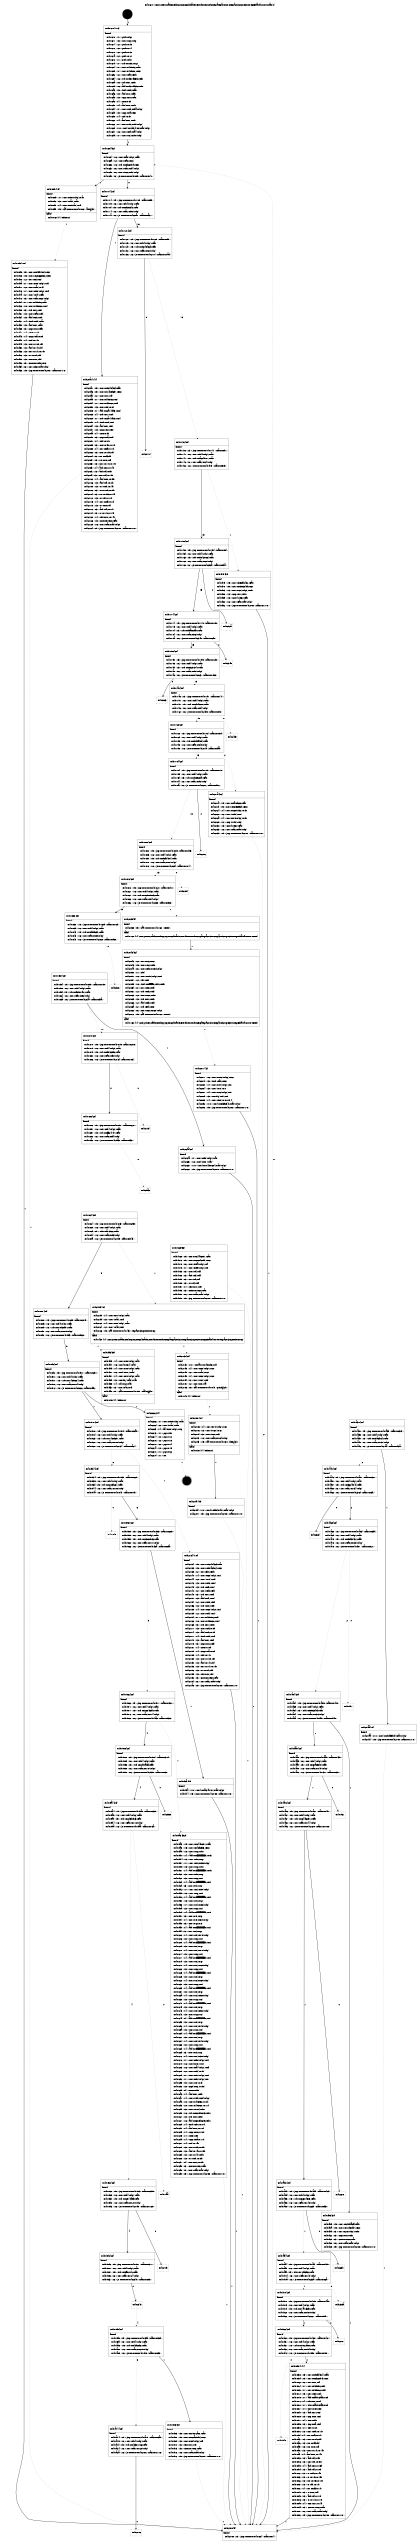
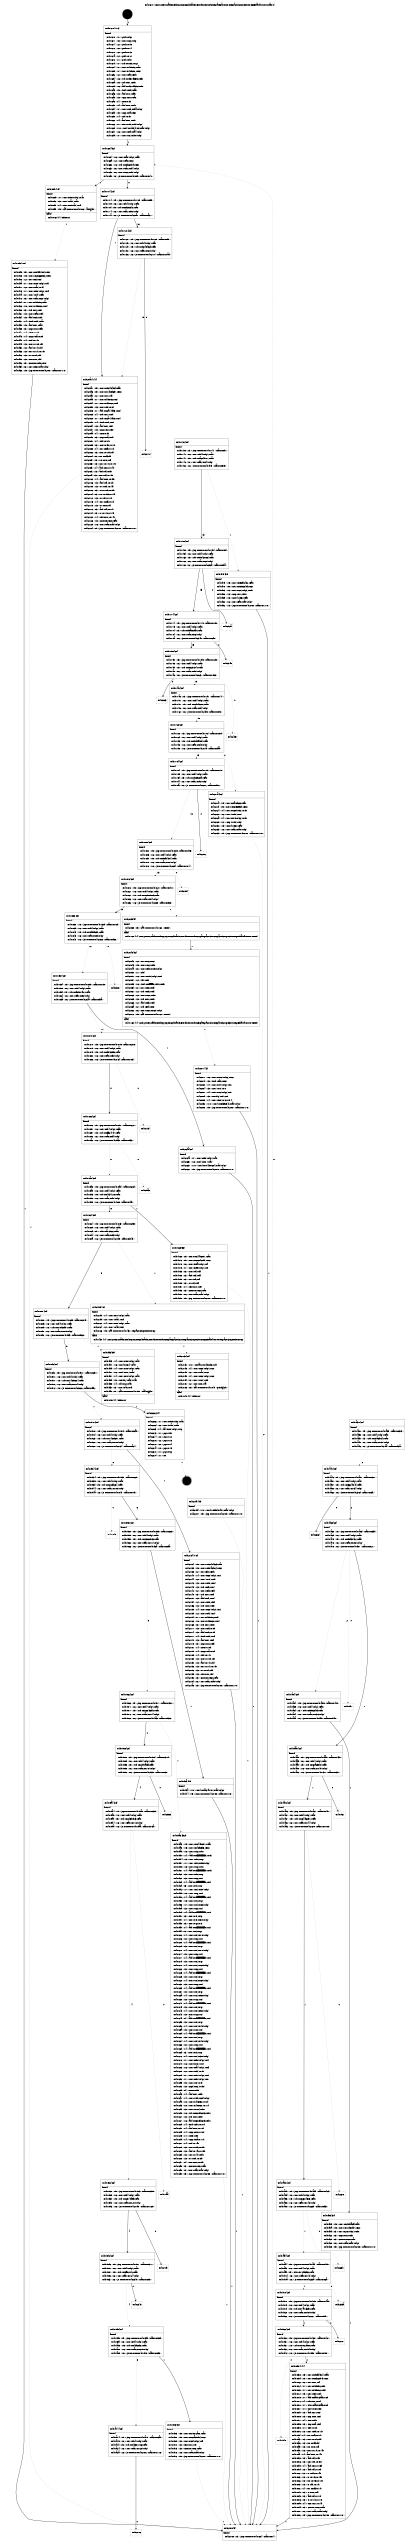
(173, 348) -> (132, 317)
(226, 723) -> (232, 703)
none -> (86, 958)
none -> (109, 1191)
(91, 1405) -> (91, 1405)
(214, 1435) -> none
(164, 1497) -> (164, 1497)
(314, 1733) -> (368, 1651)
(388, 1734) -> none
(324, 2010) -> (324, 2010)
(314, 2244) -> (314, 2244)
(137, 2317) -> (126, 2304)
